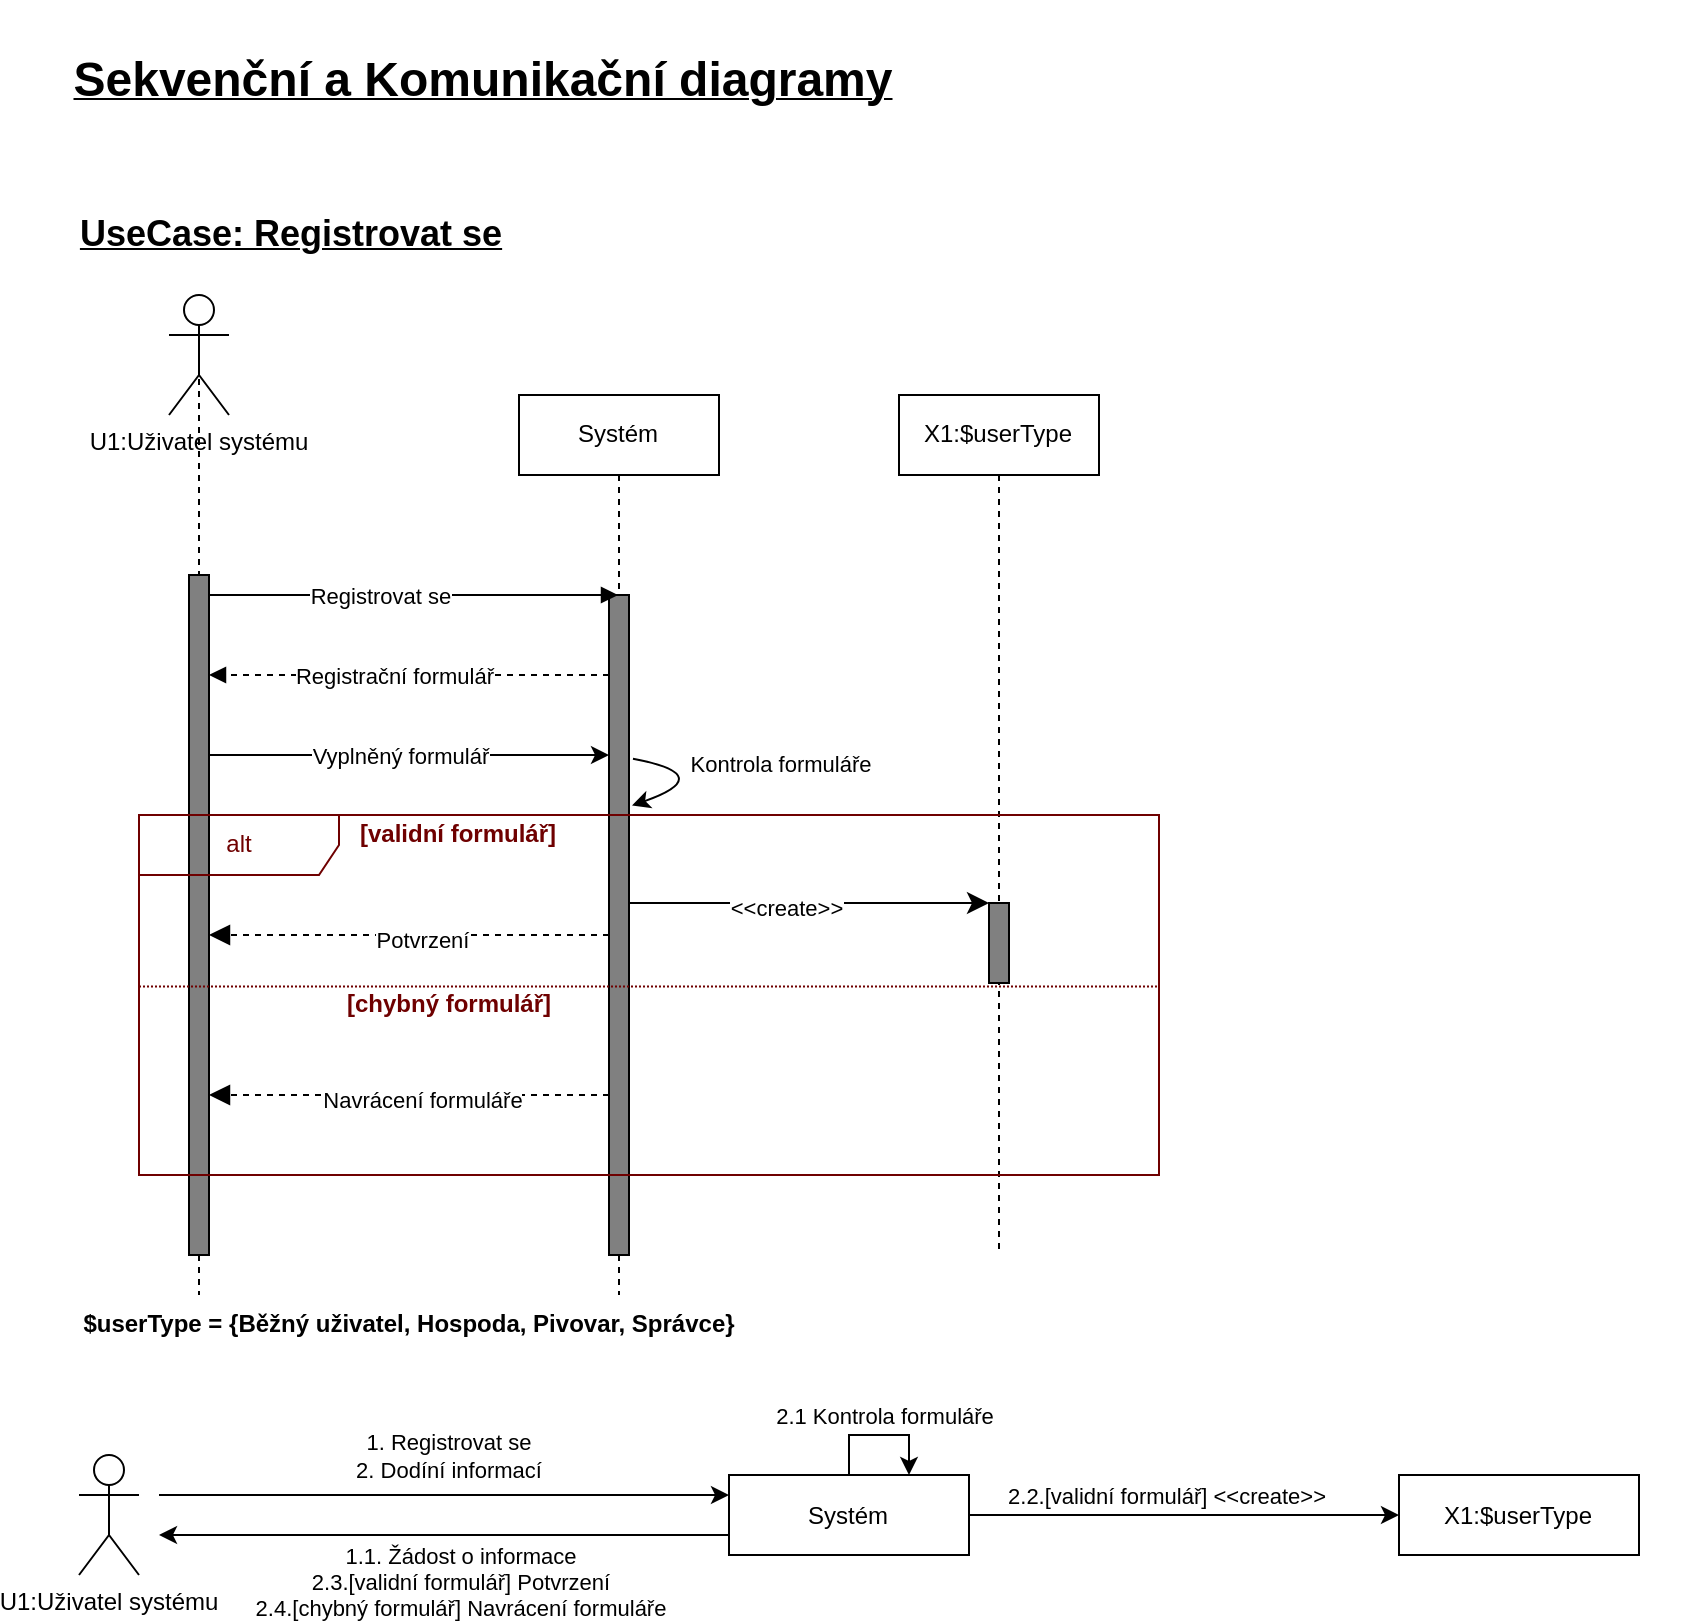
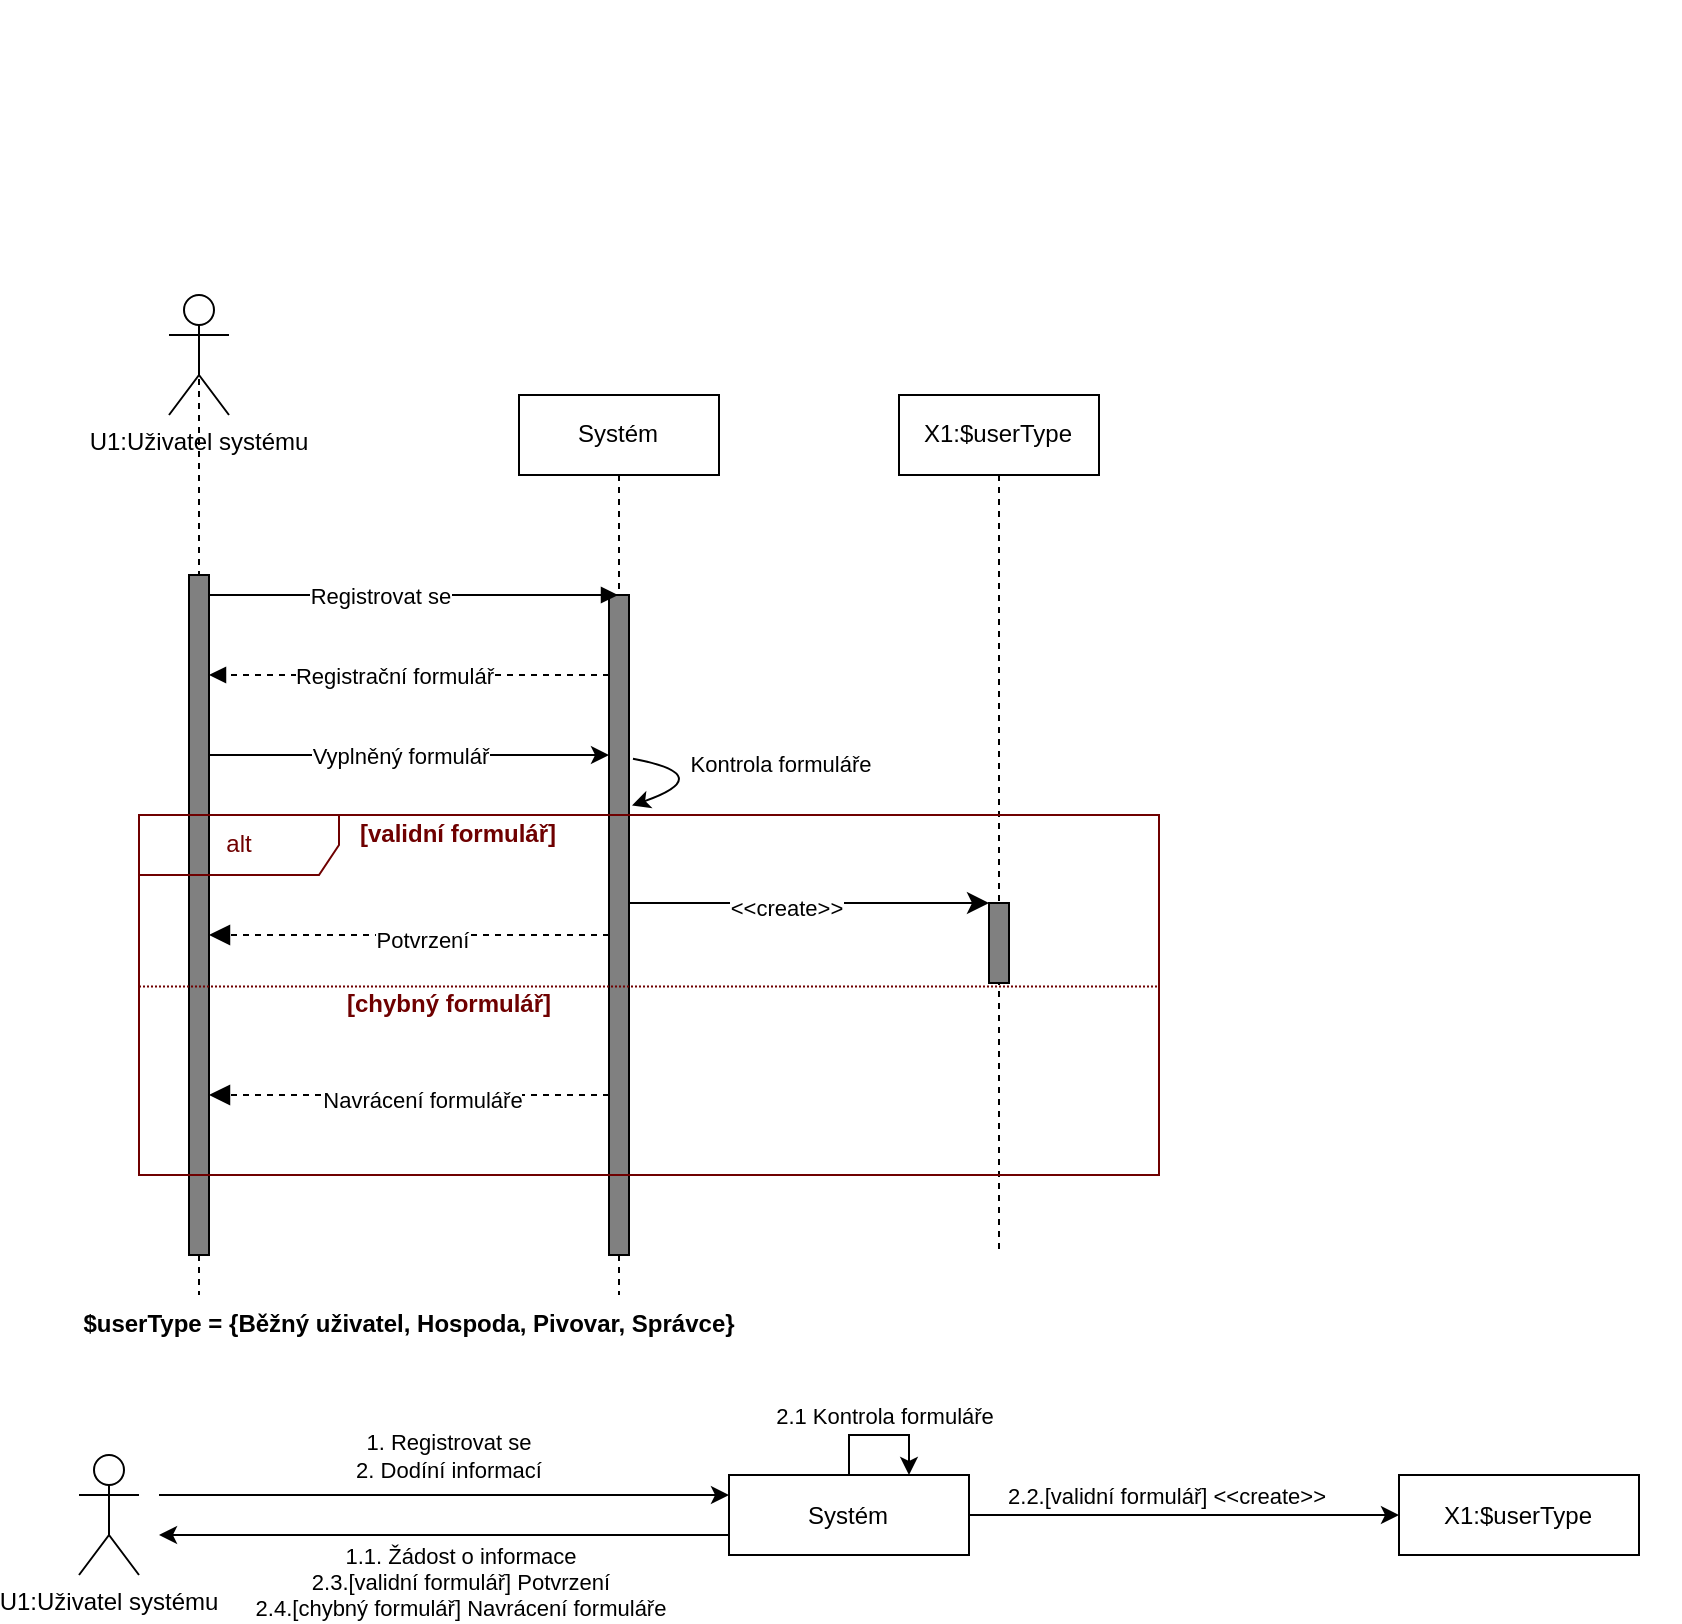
(483, 81) -> none
(291, 235) -> none
